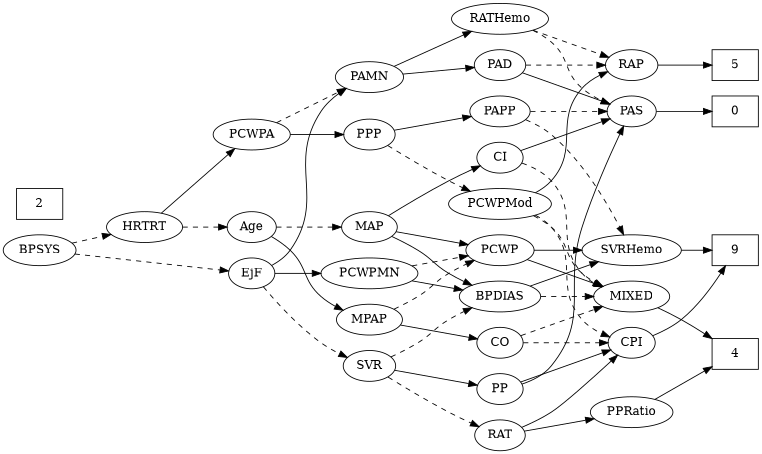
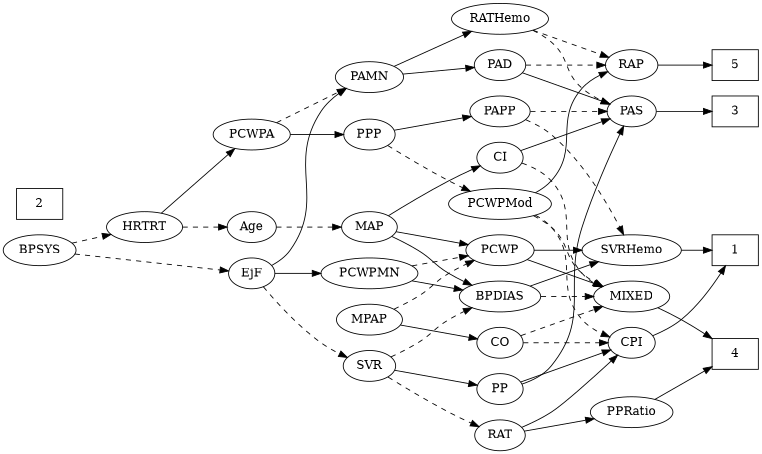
(735, 111) -> (735, 111)
(735, 250) -> (735, 250)
(302, 266) -> none
